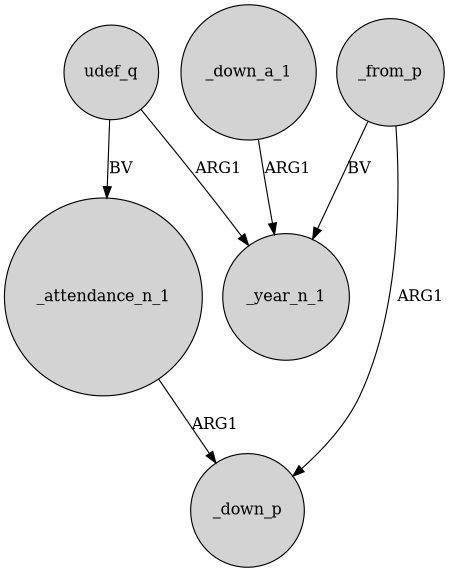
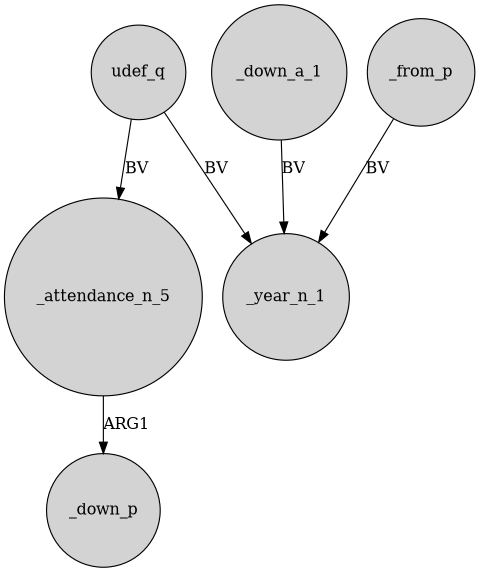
(219, 169) -> (216, 169)
(288, 169) -> (293, 169)
(103, 297) -> (103, 297)
(387, 310) -> none
